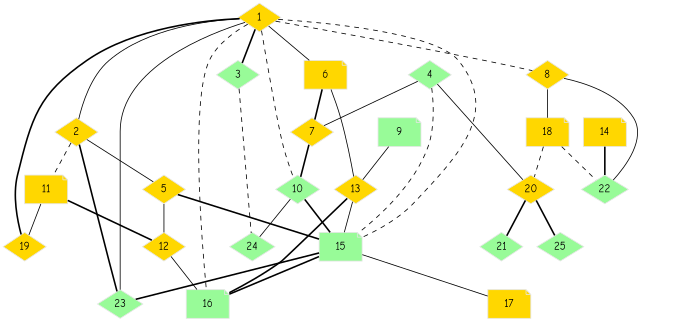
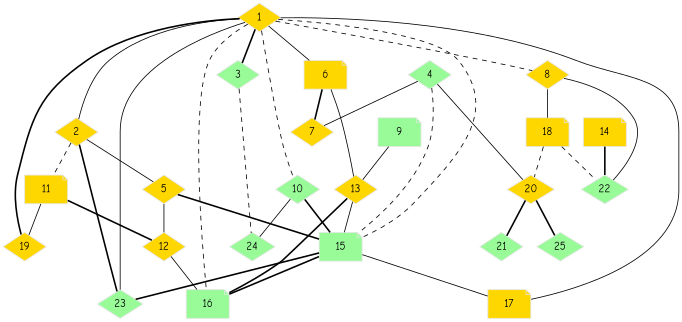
none -> (620, 74)
(305, 161) -> none
